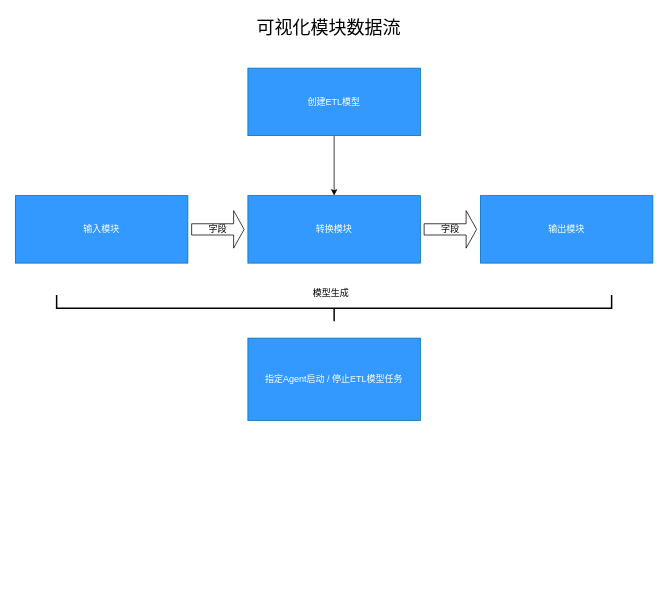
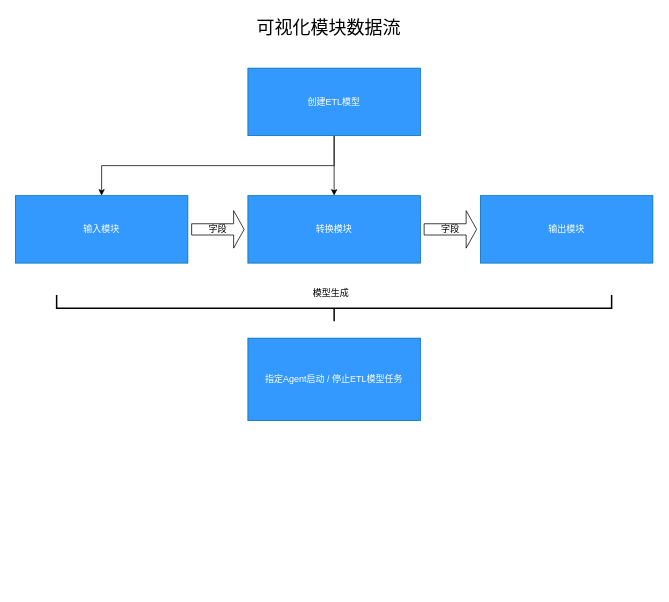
none -> (205, 165)
